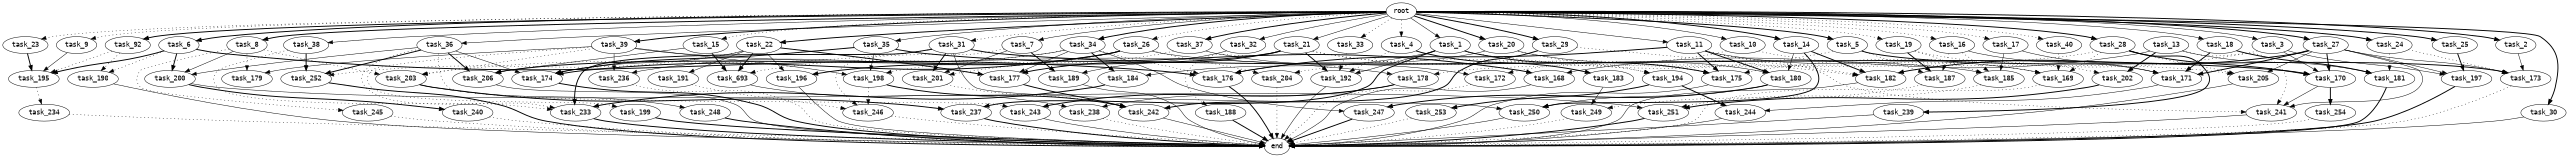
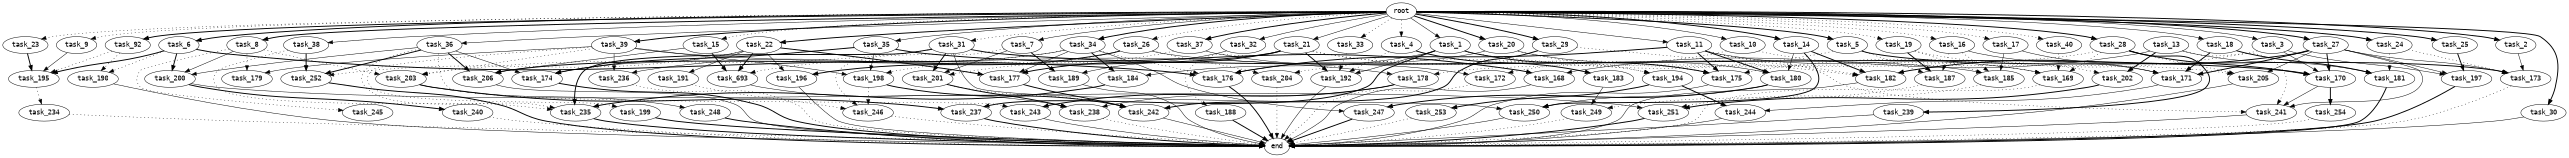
(828, 66) -> none
none -> (1004, 95)
(576, 113) -> (576, 113)
(825, 139) -> none
